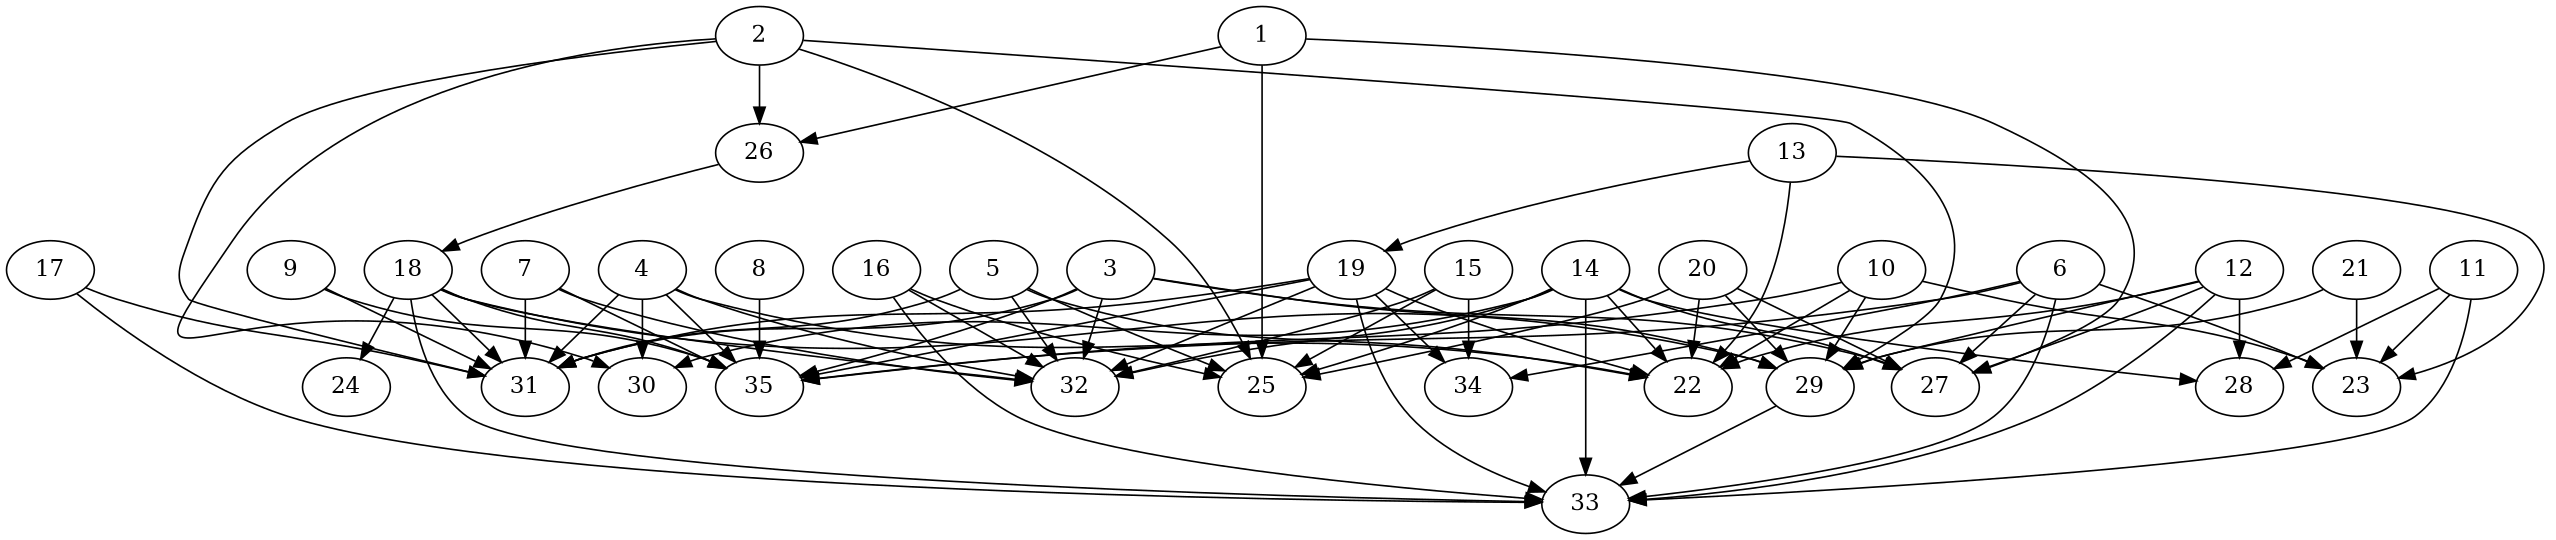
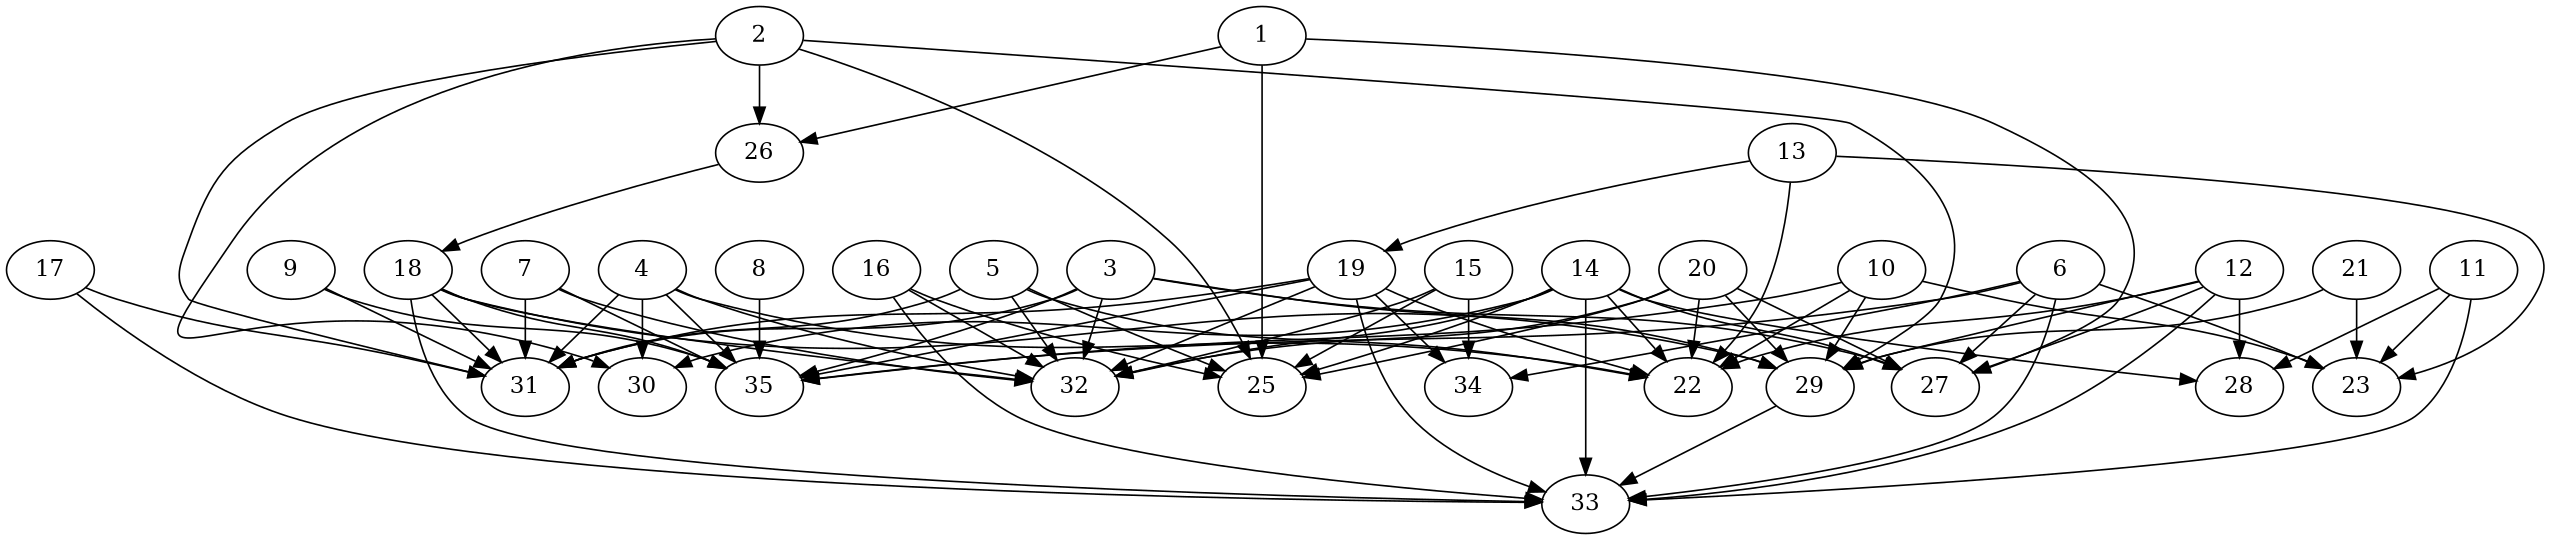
none -> (1402, 338)
(346, 387) -> none
